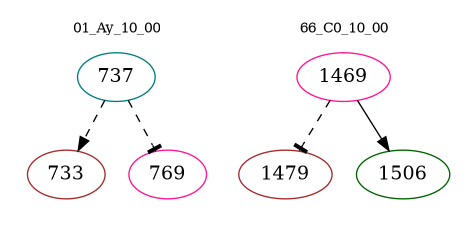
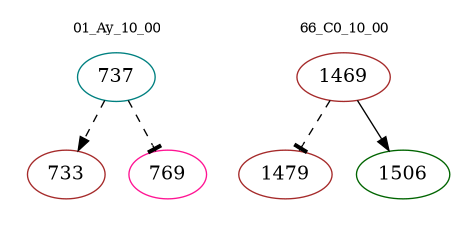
(344, 77) -> (344, 77)
